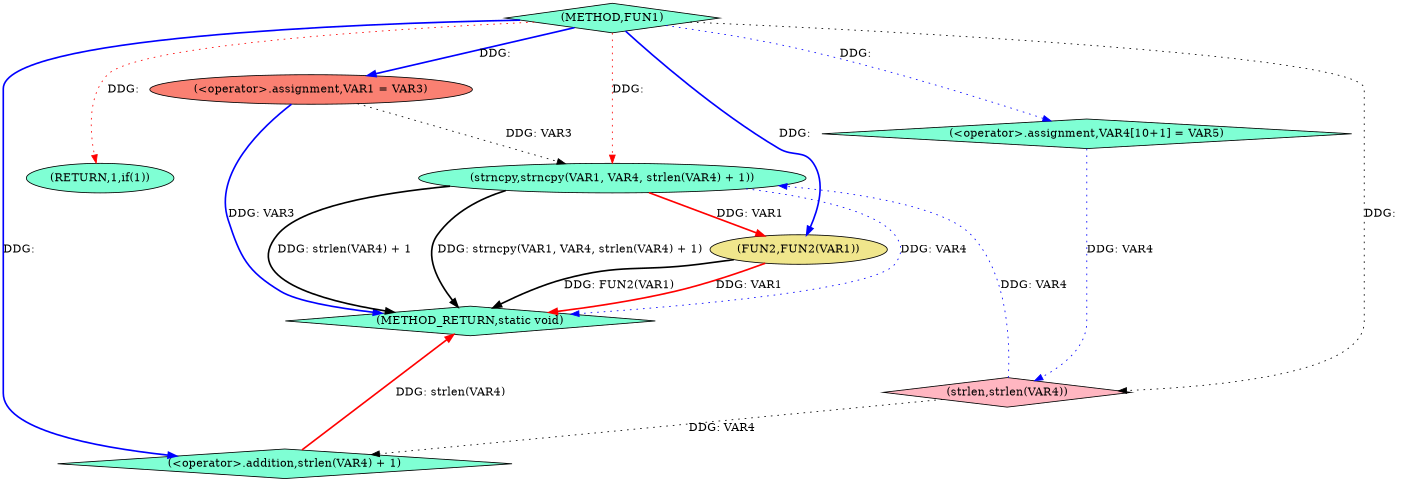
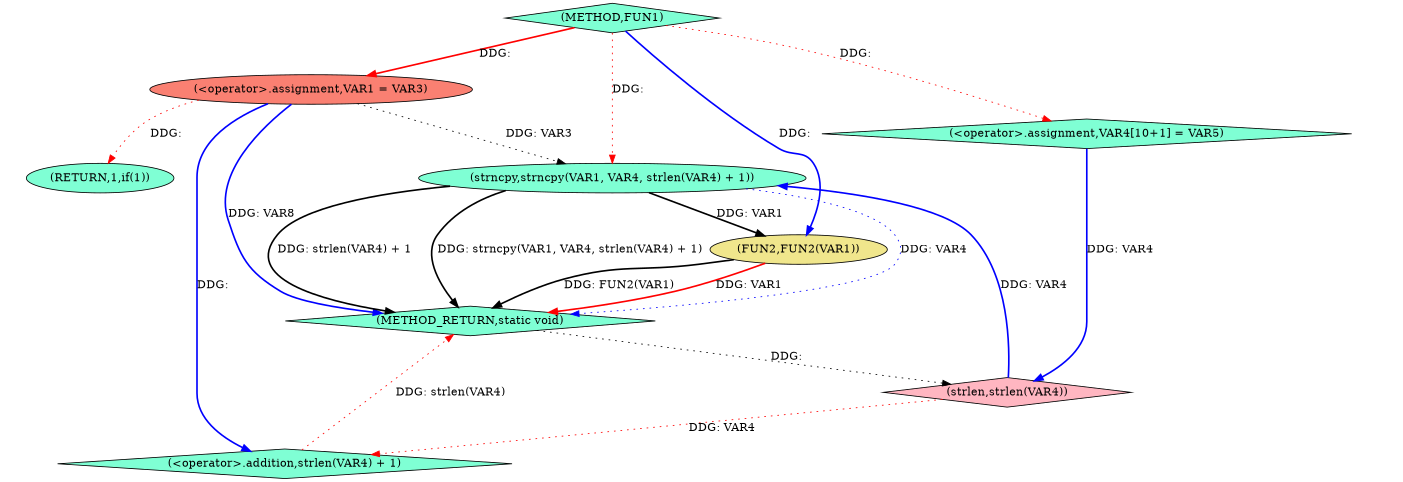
(277, 40) -> (150, 119)
(475, 51) -> (475, 51)
(857, 63) -> (857, 63)
(1275, 64) -> (740, 357)
(16, 74) -> (197, 269)
(703, 213) -> (703, 213)
(262, 214) -> (262, 214)
(954, 223) -> (954, 223)
(1087, 273) -> (1087, 273)
(374, 395) -> (374, 395)
(661, 427) -> (661, 427)
